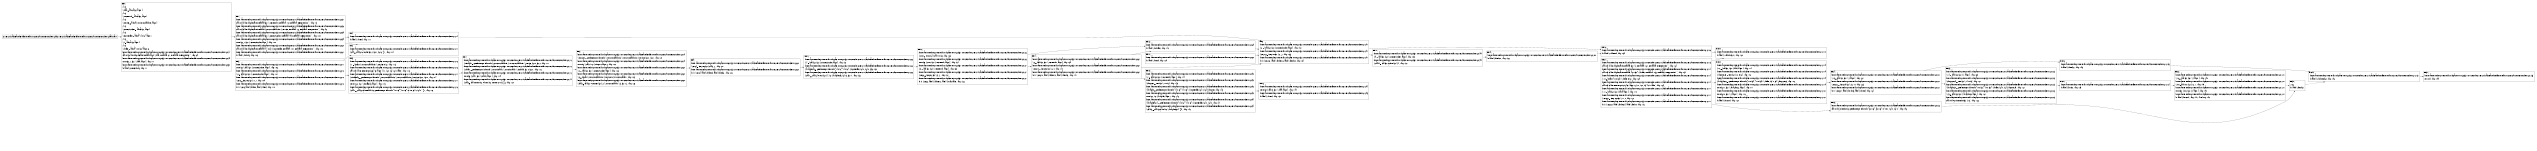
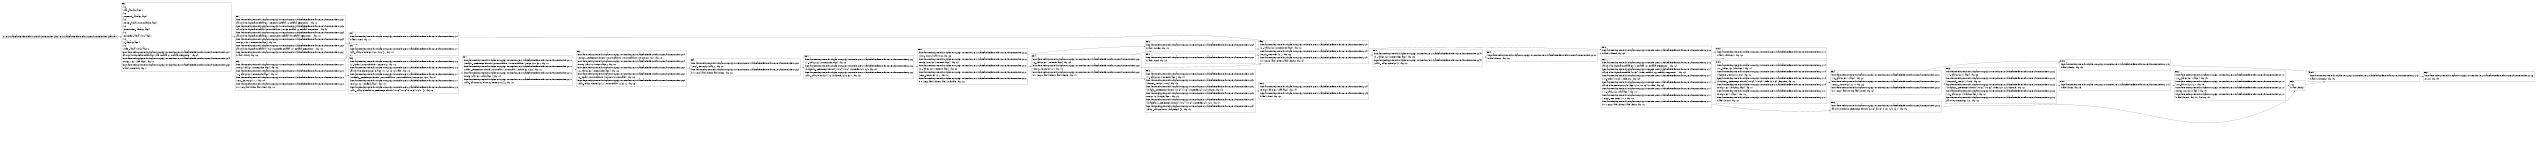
(346, 37) -> (347, 52)
